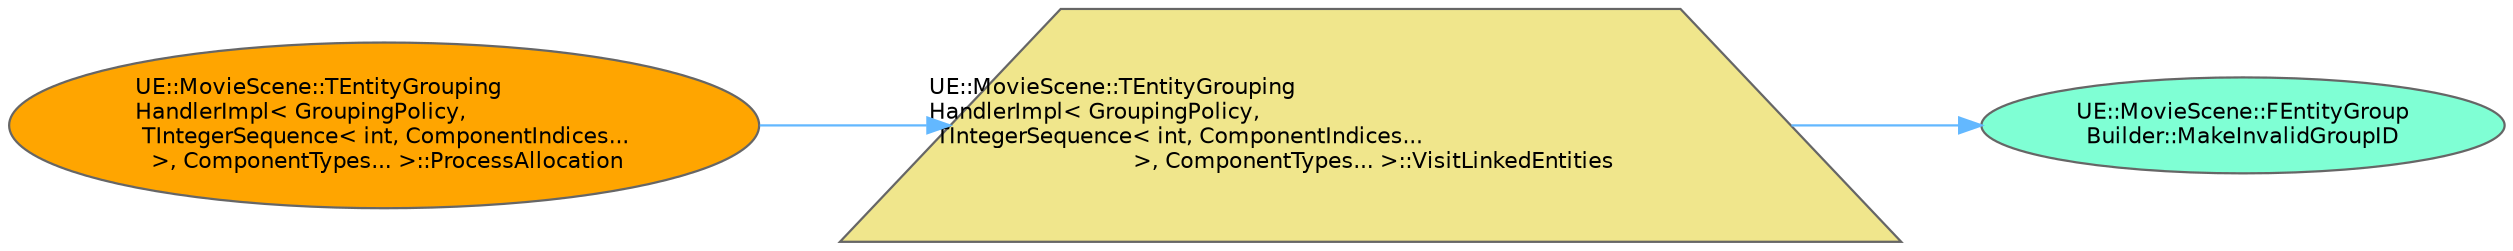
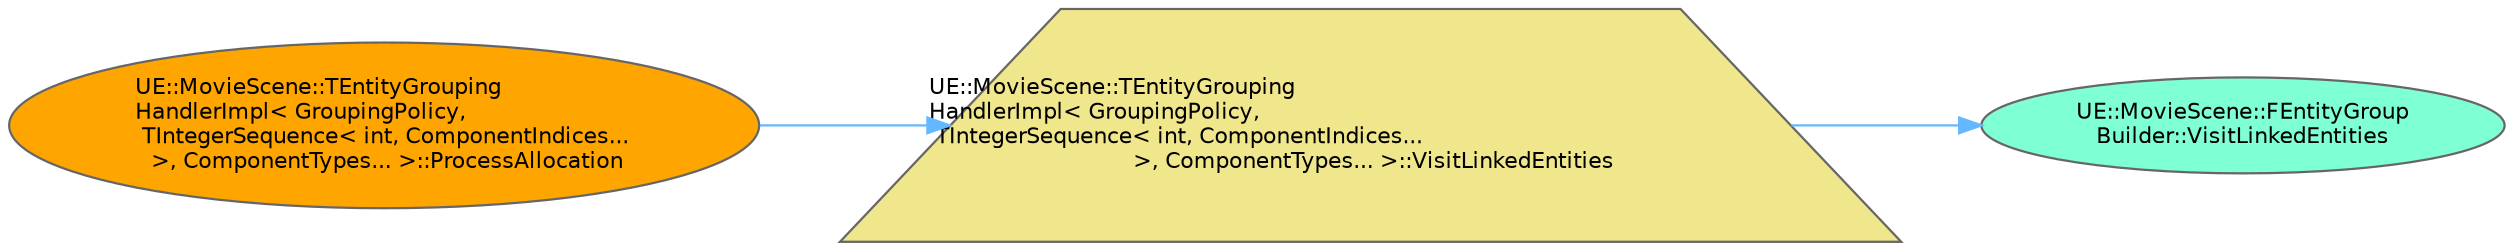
(2243, 125) -> (2243, 125)
